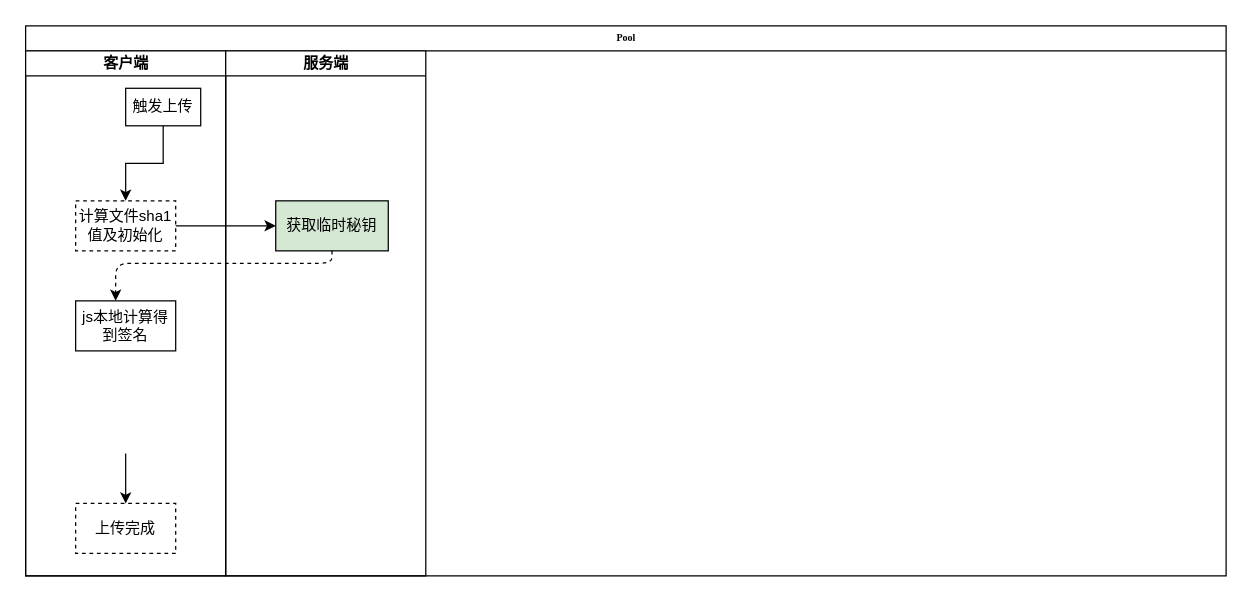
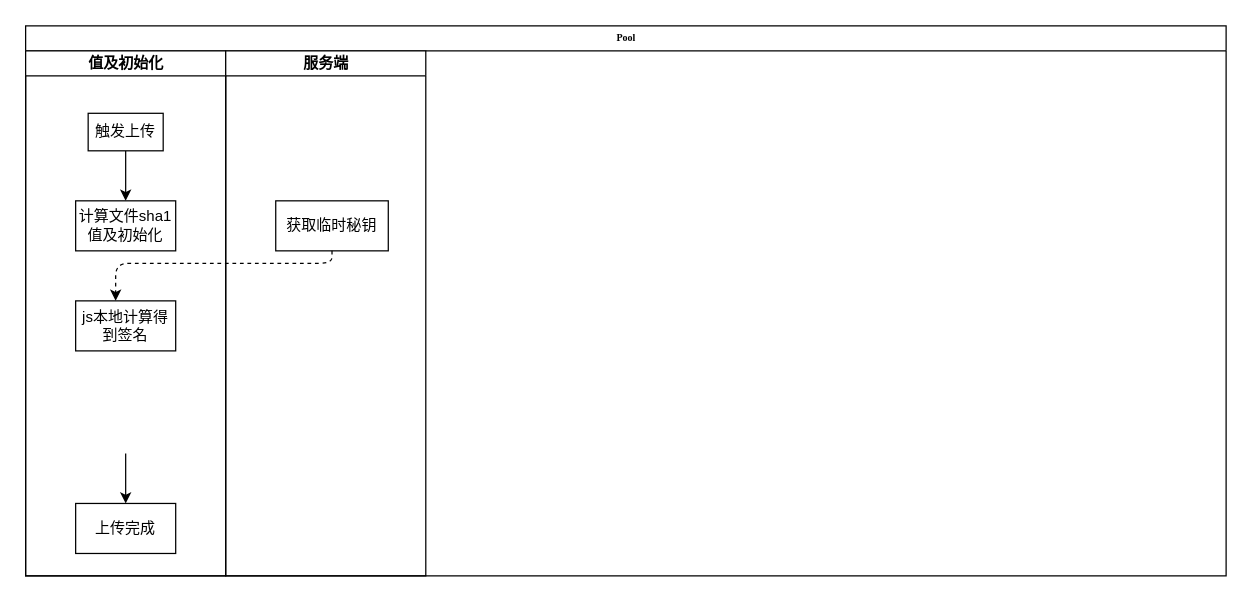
(126, 63) -> (126, 63)
(163, 107) -> (126, 132)
(126, 226) -> (126, 226)
(222, 226) -> none
(332, 226) -> (332, 226)
(126, 528) -> (126, 528)
